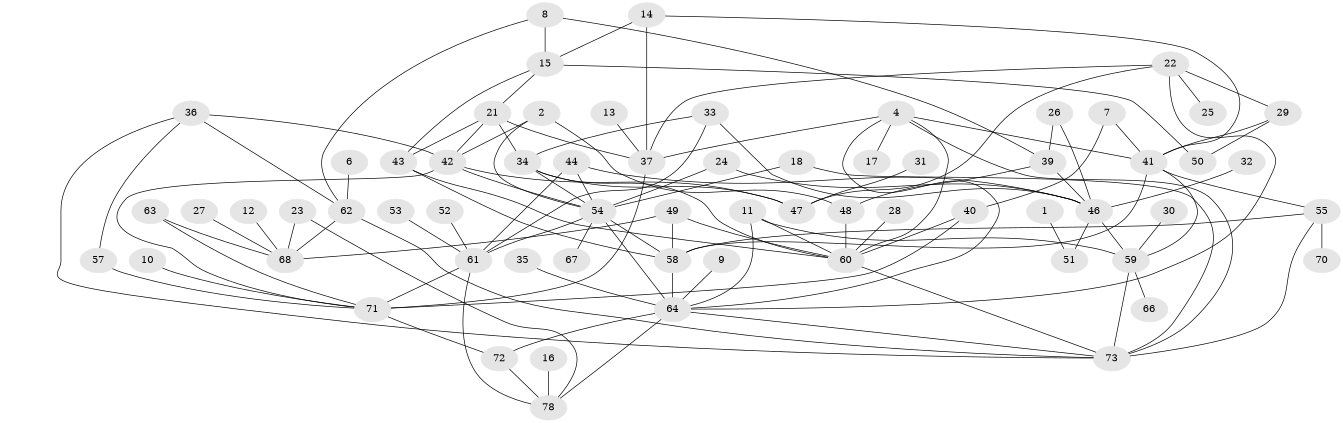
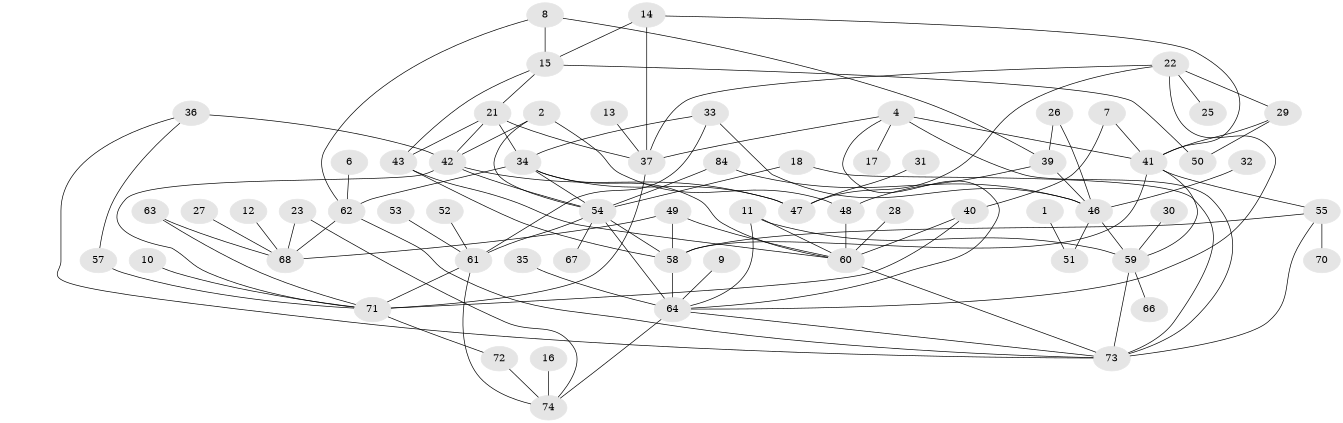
(269, 162) -> (429, 185)
(572, 162) -> none
(722, 162) -> (722, 162)
(938, 200) -> none
(583, 329) -> none
(549, 408) -> (549, 408)
